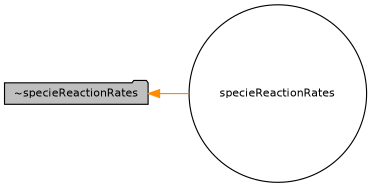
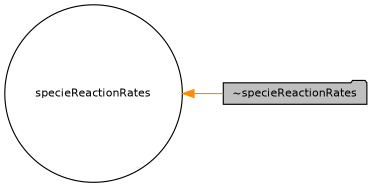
(174, 94) -> (209, 94)
